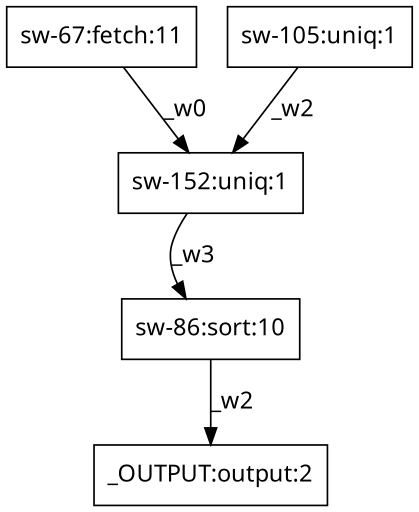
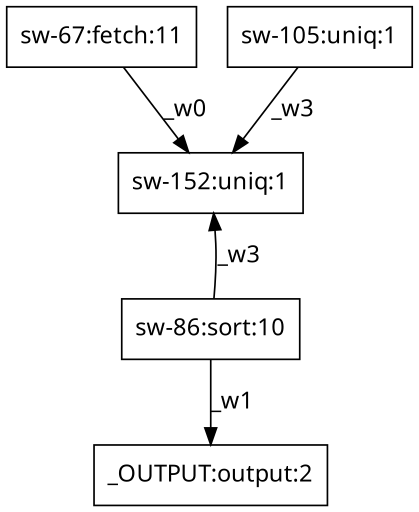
(293, 110) -> (293, 110)
(171, 247) -> (216, 264)
(233, 402) -> (233, 402)
